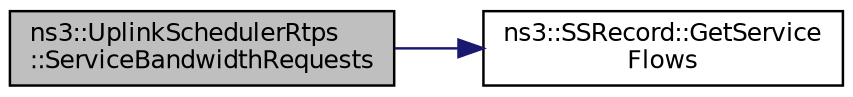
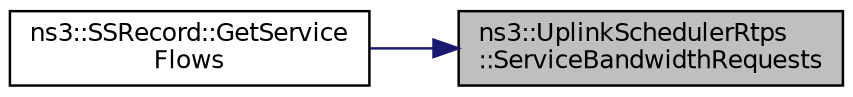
(426, 48) -> (402, 48)
